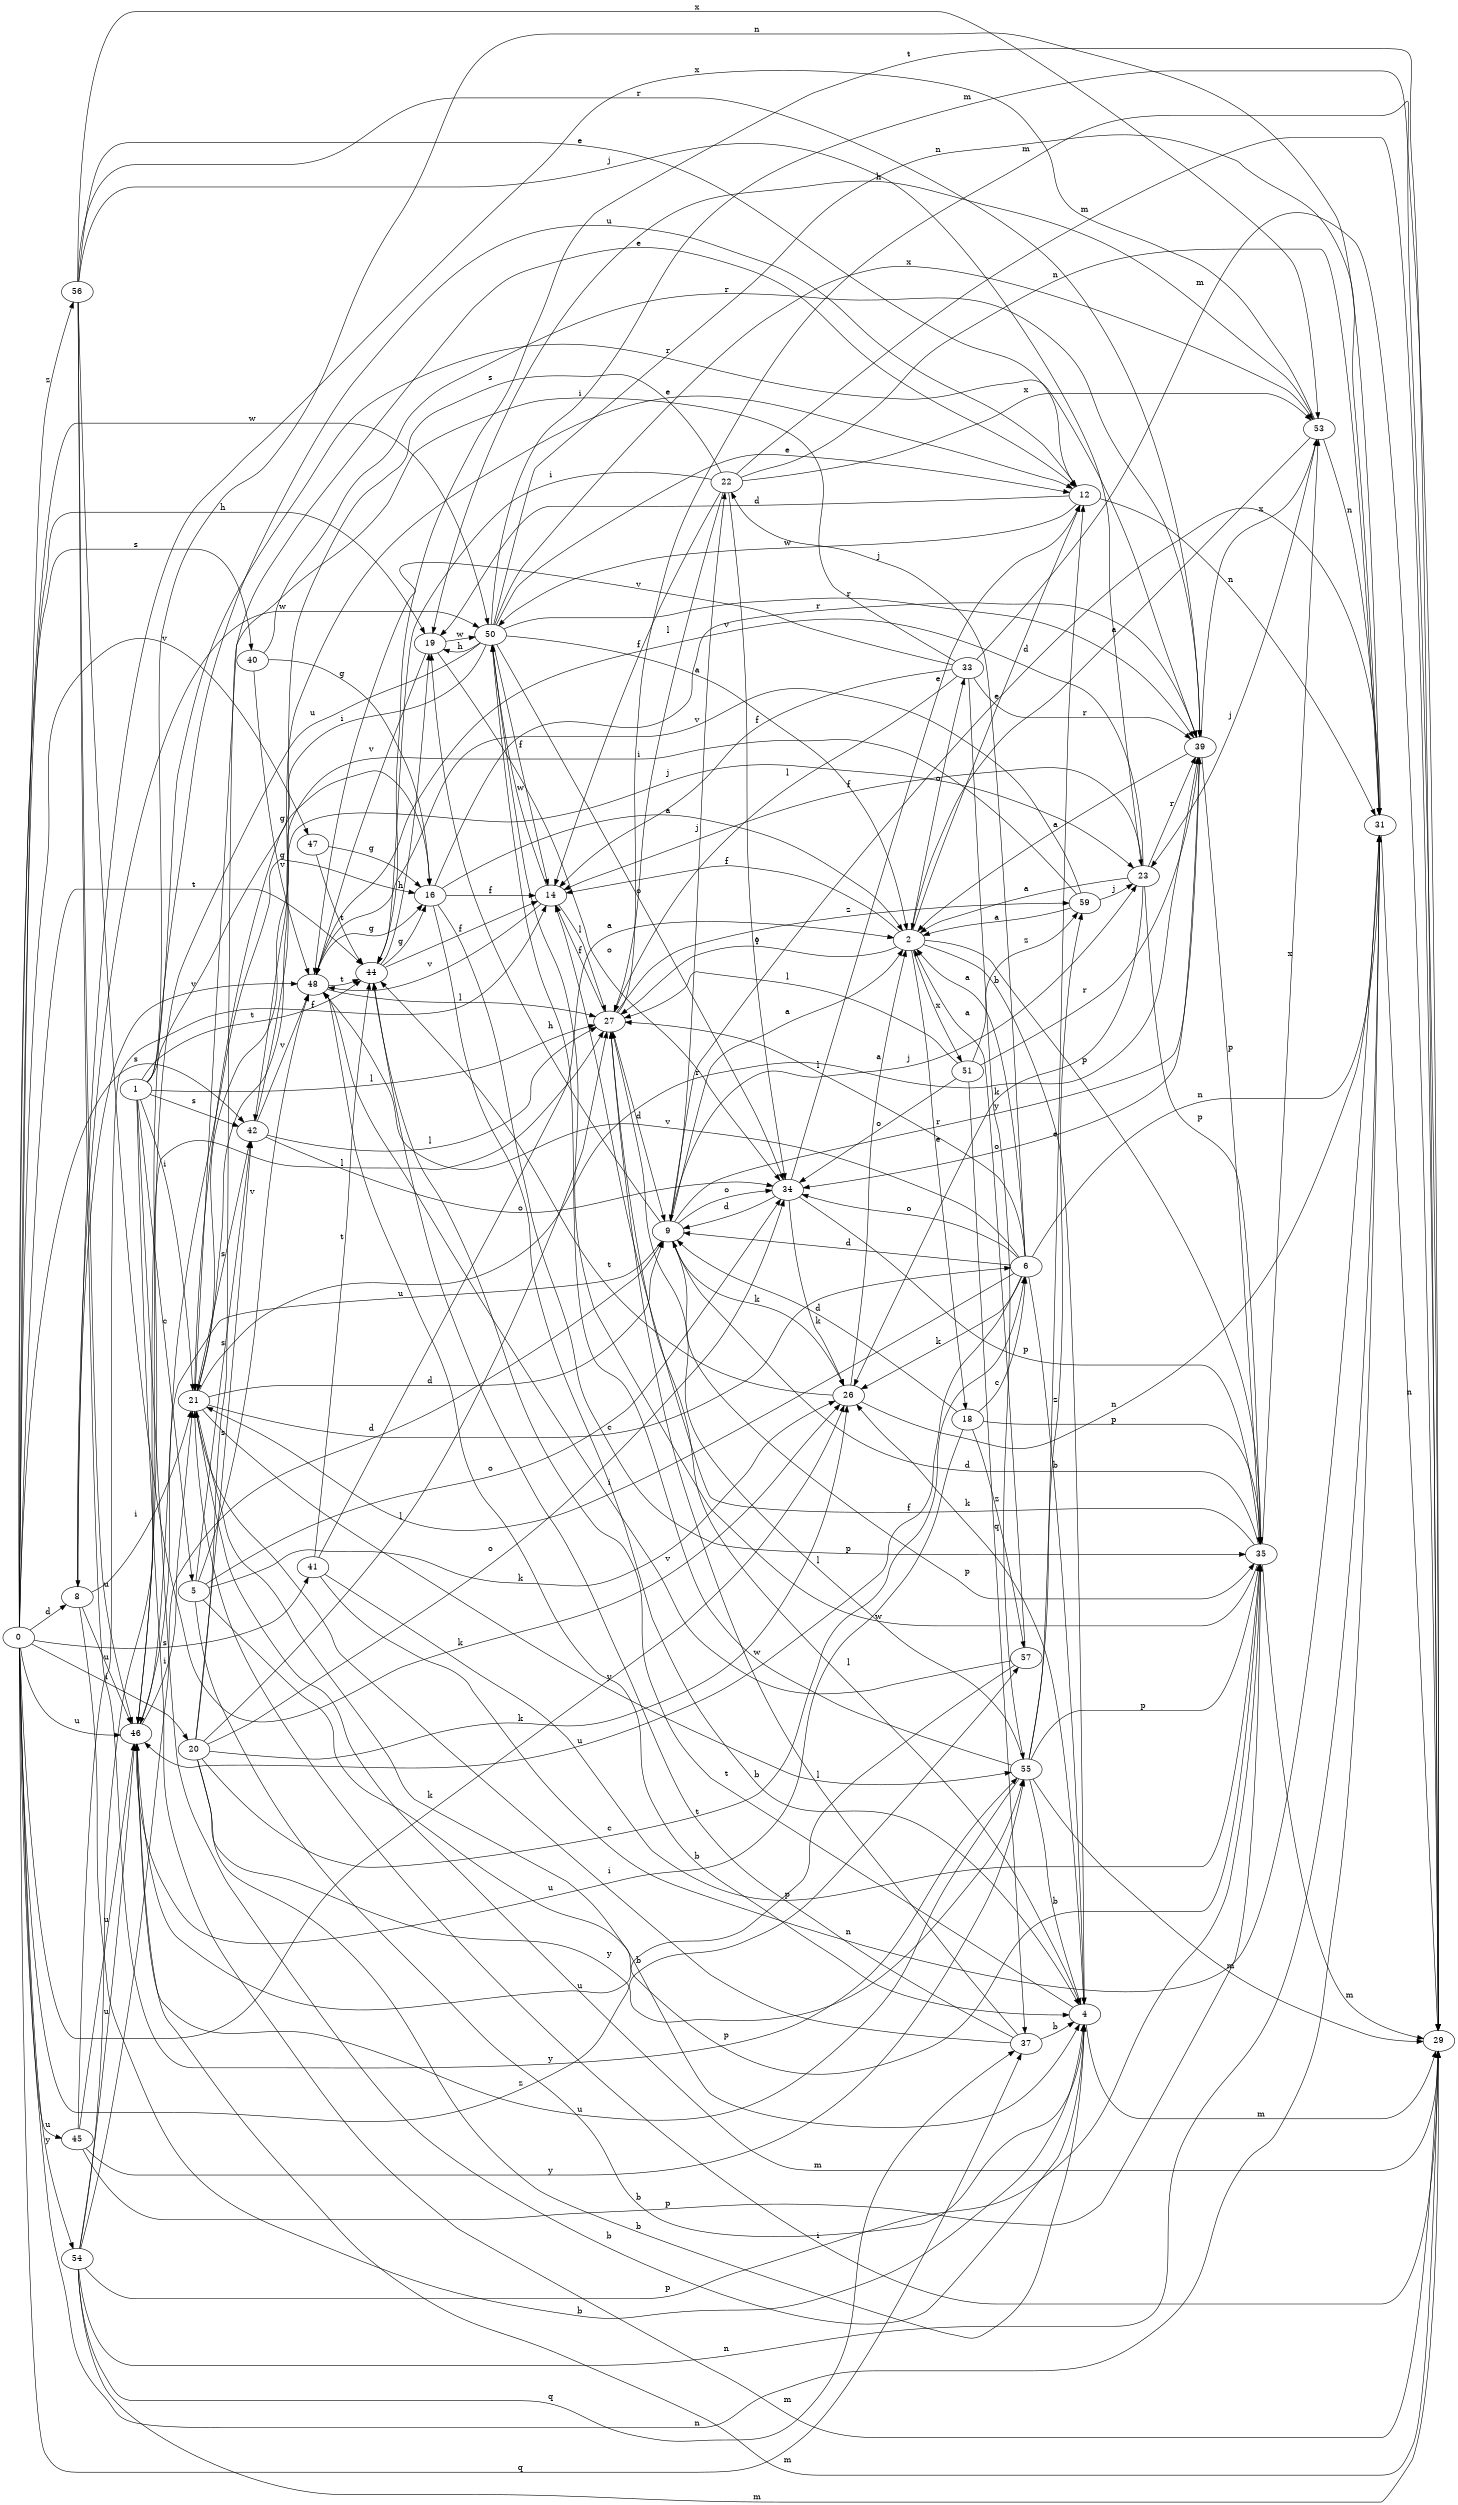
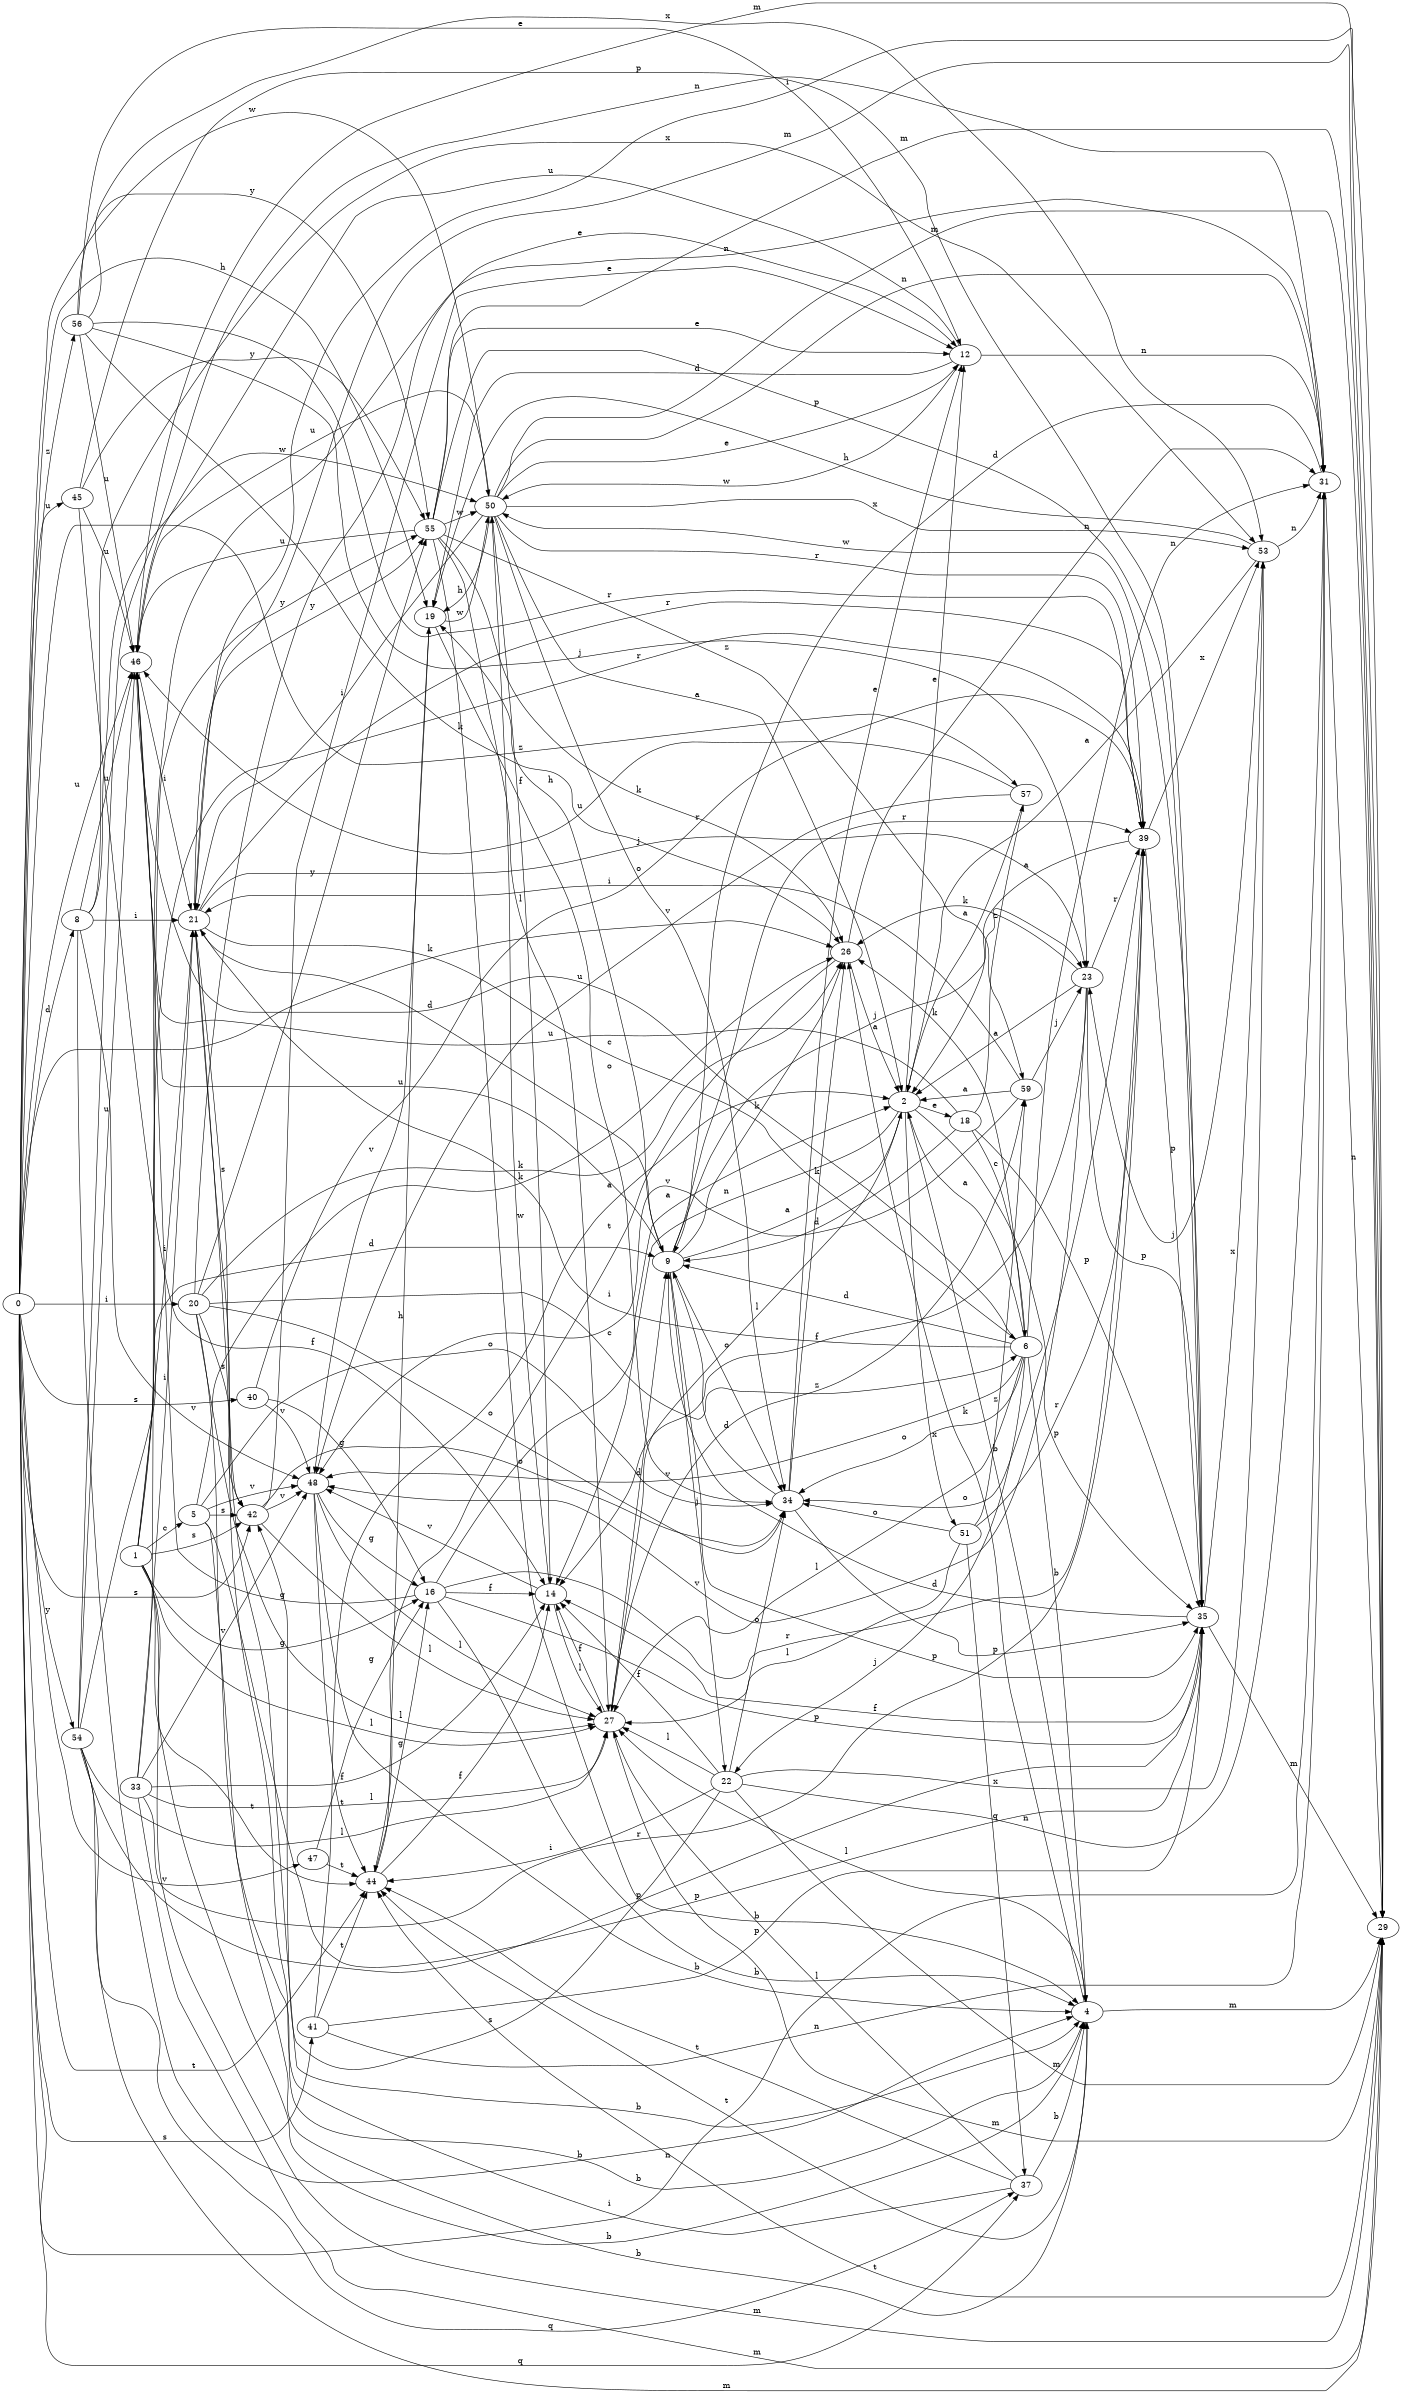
(369, 335) -> (472, 148)
none -> (601, 777)
(936, 807) -> none
(727, 862) -> (727, 1191)
(195, 1221) -> (163, 1240)
